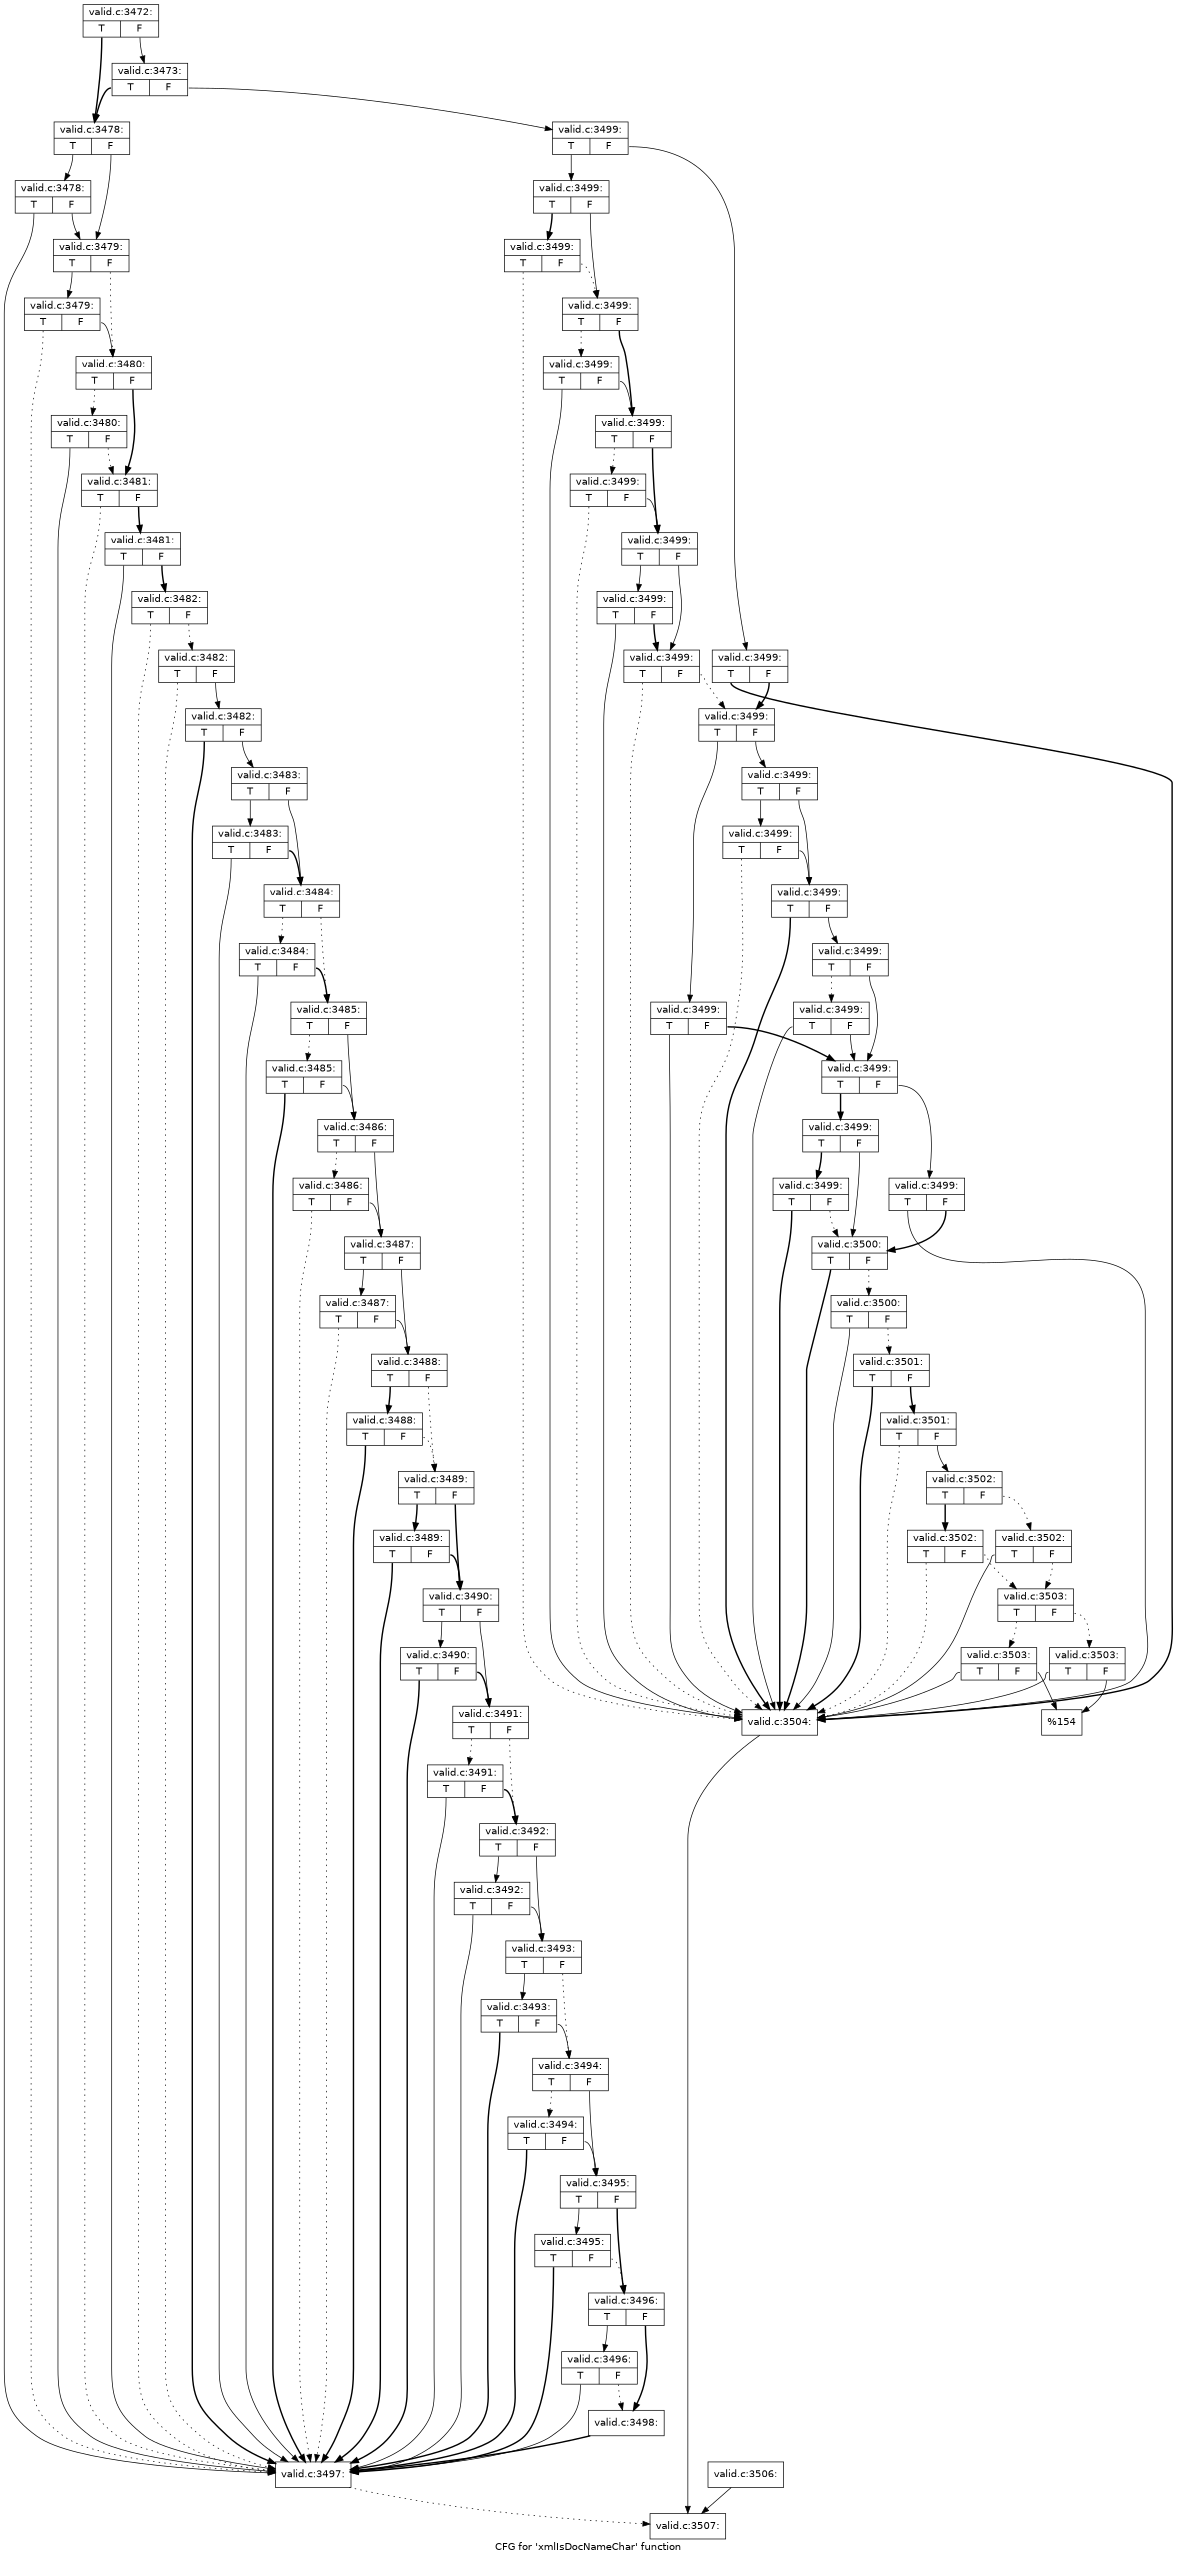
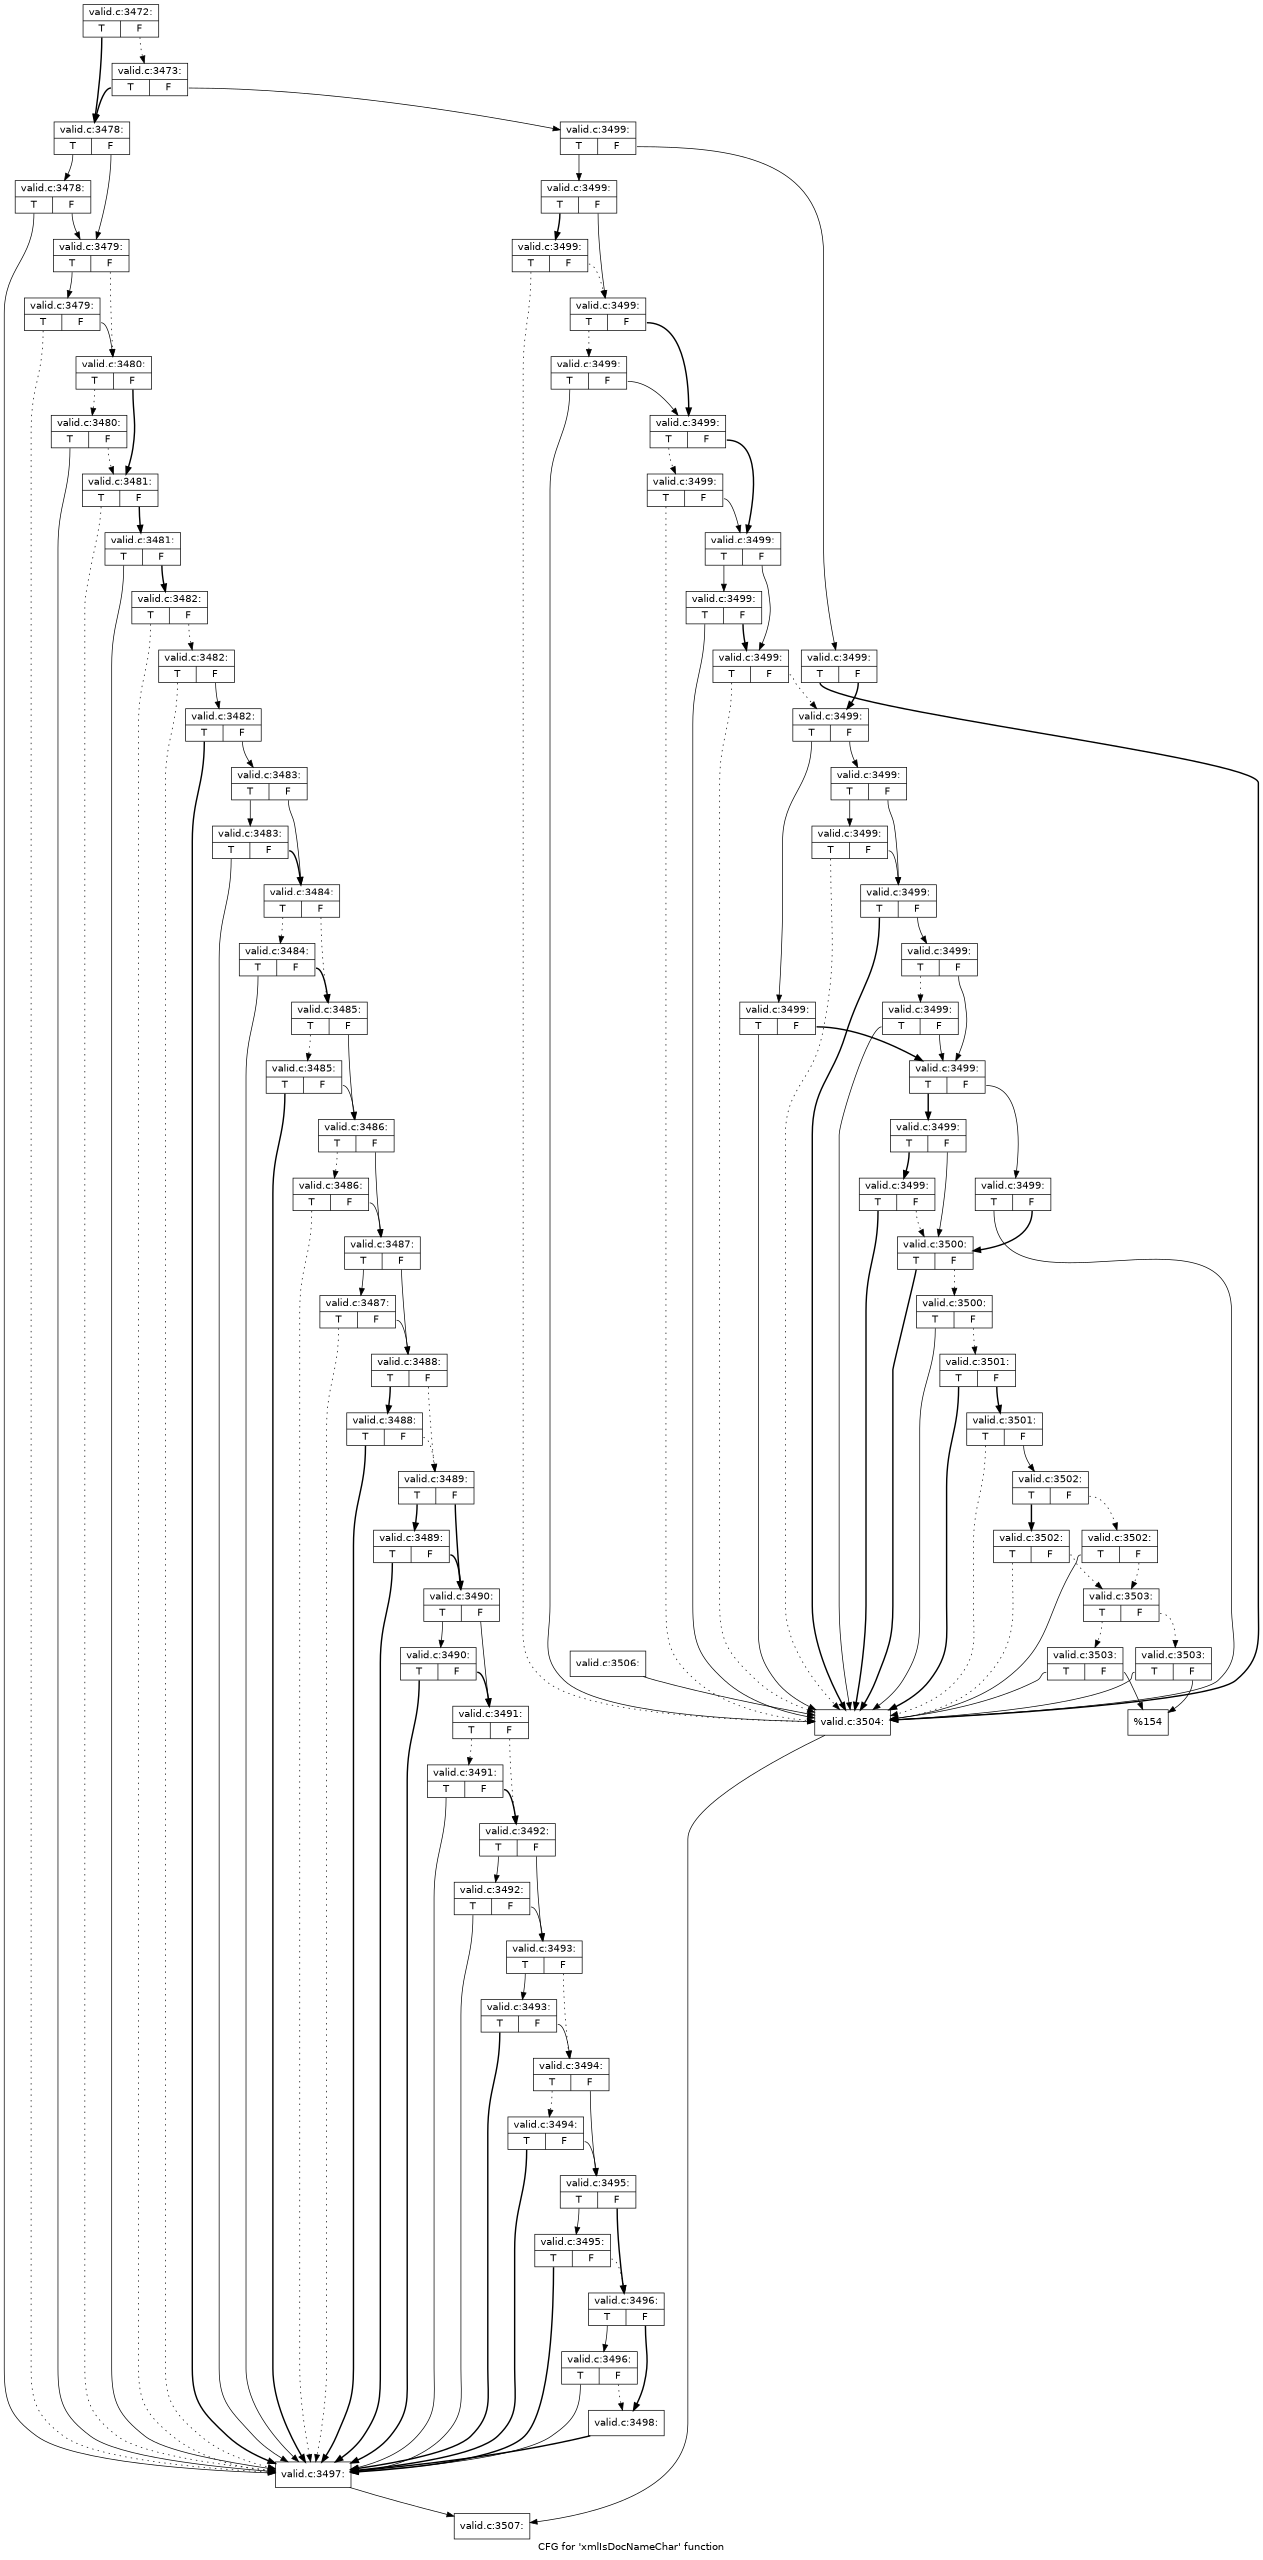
(141, 47) -> (141, 47)
(719, 2498) -> (737, 1700)
(495, 2511) -> (398, 2502)
